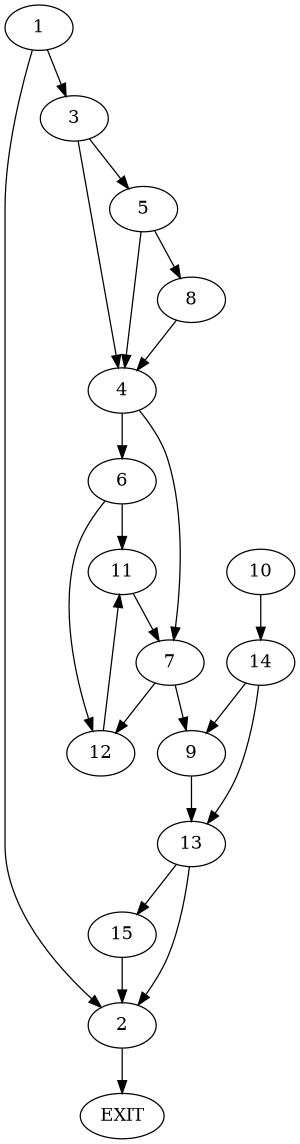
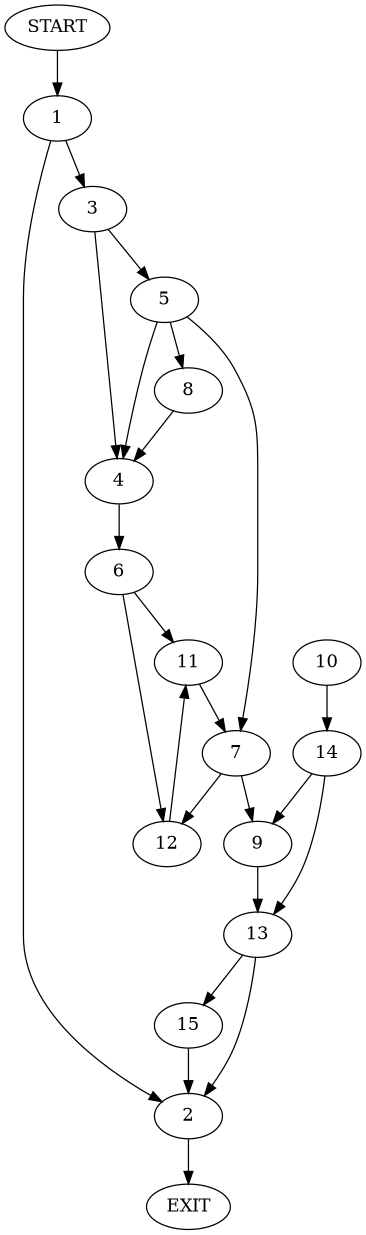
none -> (57, 28)
(178, 515) -> (258, 506)
